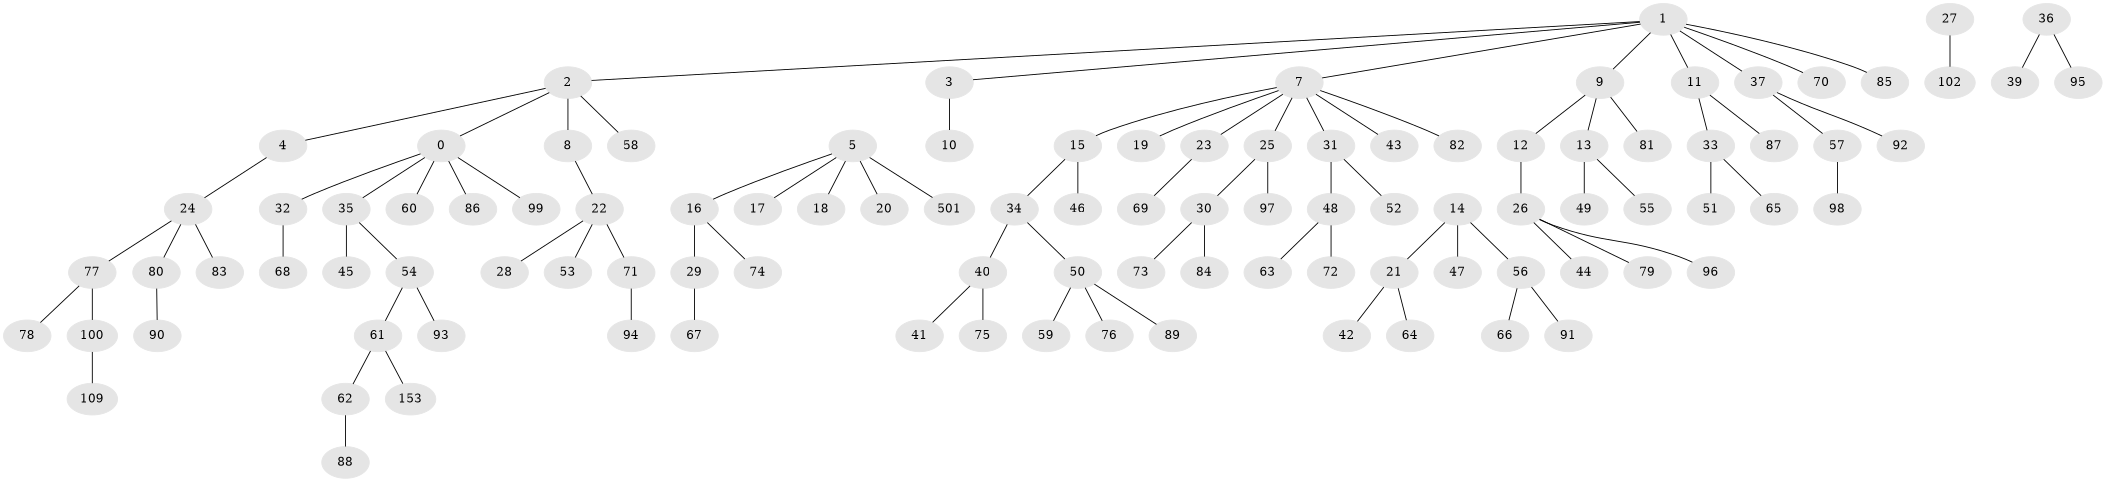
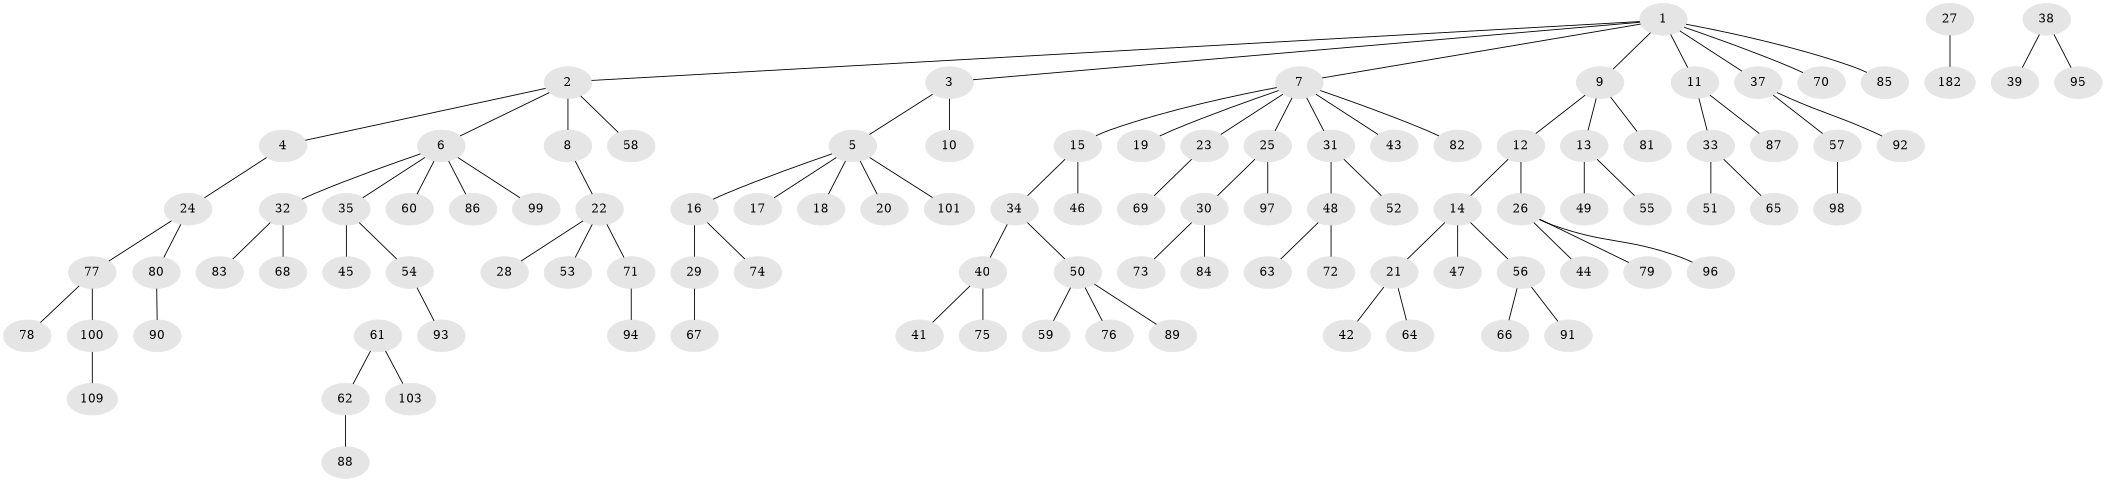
(2047, 19) -> (2047, 19)
(1950, 83) -> (1950, 83)
none -> (901, 114)
(441, 146) -> (441, 146)
none -> (1489, 178)
(950, 209) -> (950, 209)
(204, 241) -> (252, 241)
(394, 304) -> none
(411, 399) -> (411, 399)
